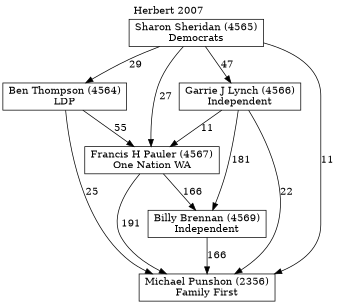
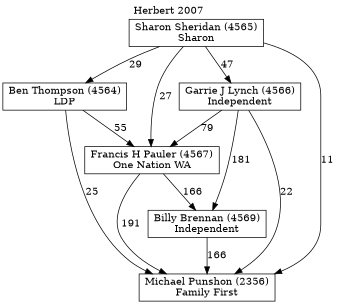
(196, 33) -> (196, 33)
(207, 128) -> (207, 128)
